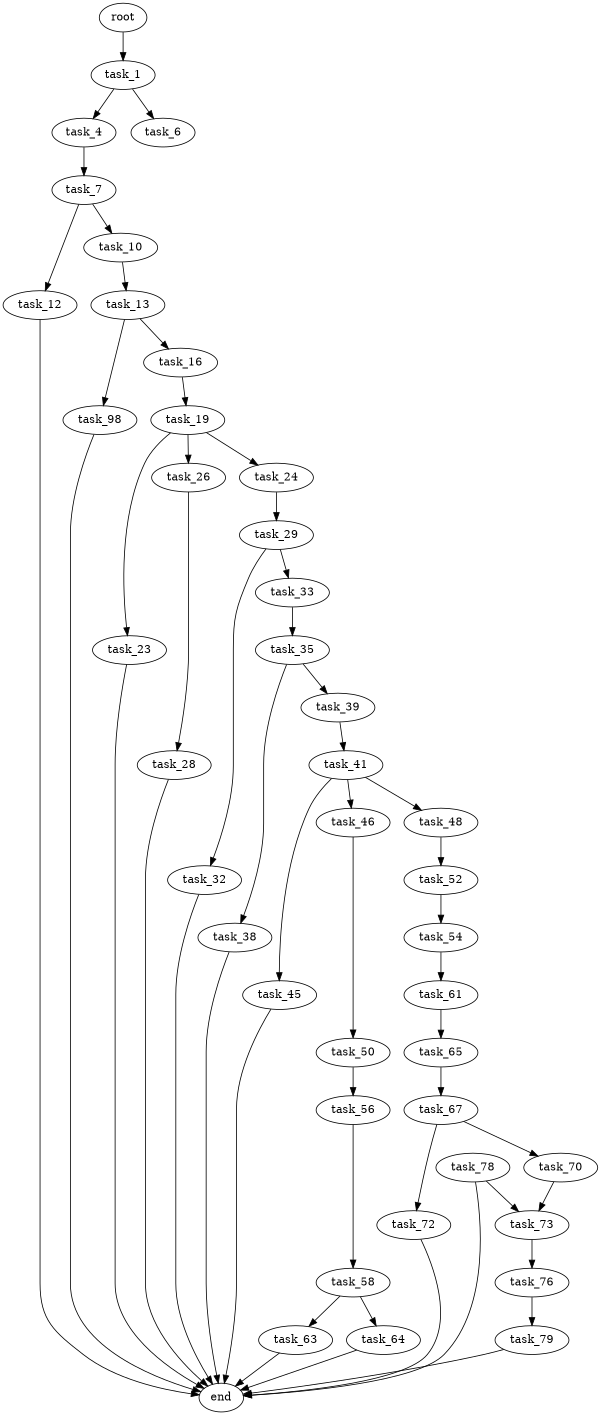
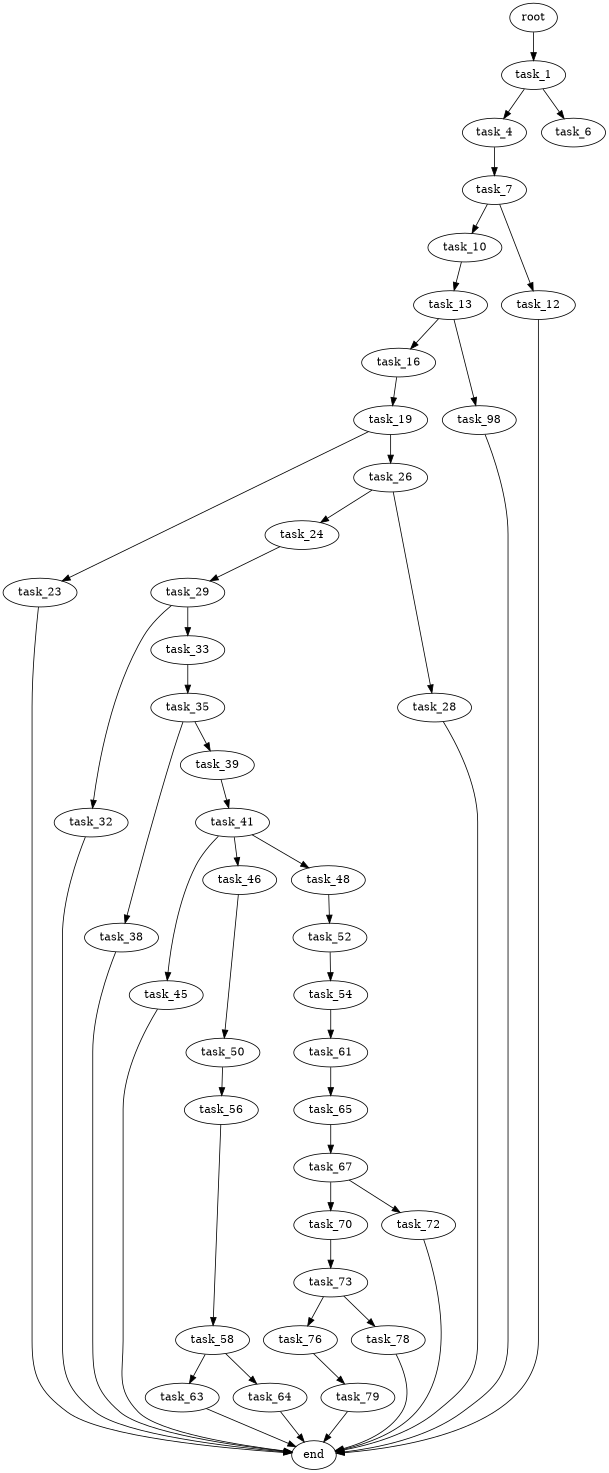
(229, 447) -> (350, 504)
(499, 1194) -> (356, 1308)
